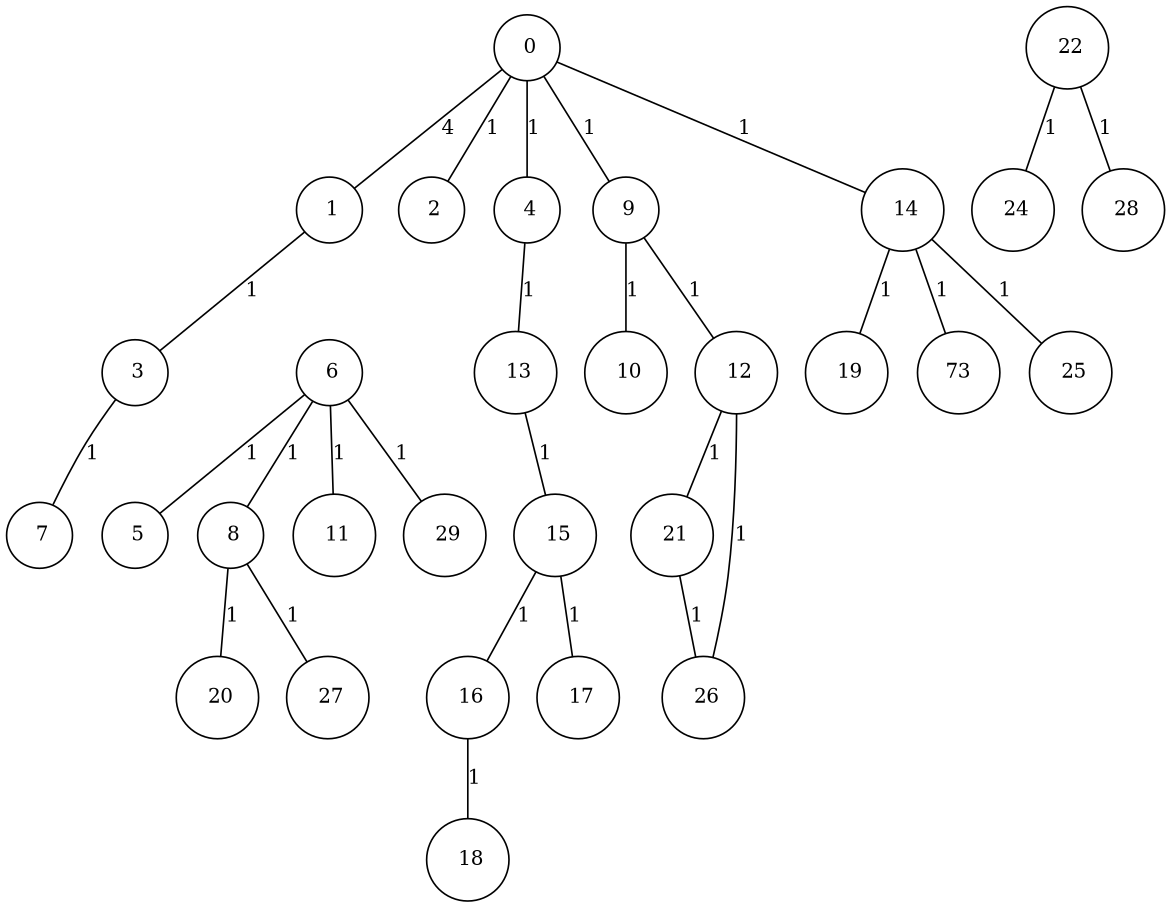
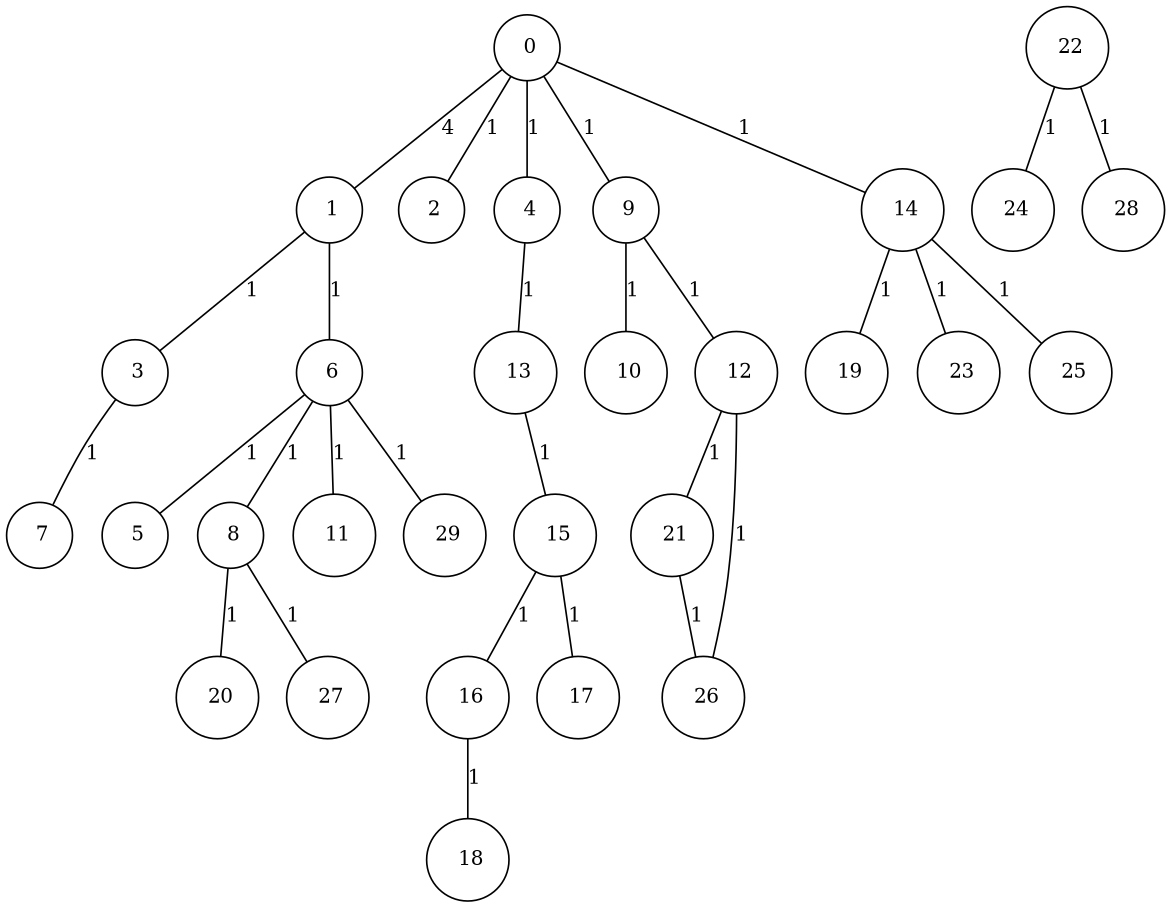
none -> (329, 291)
(959, 373) -> (959, 373)
